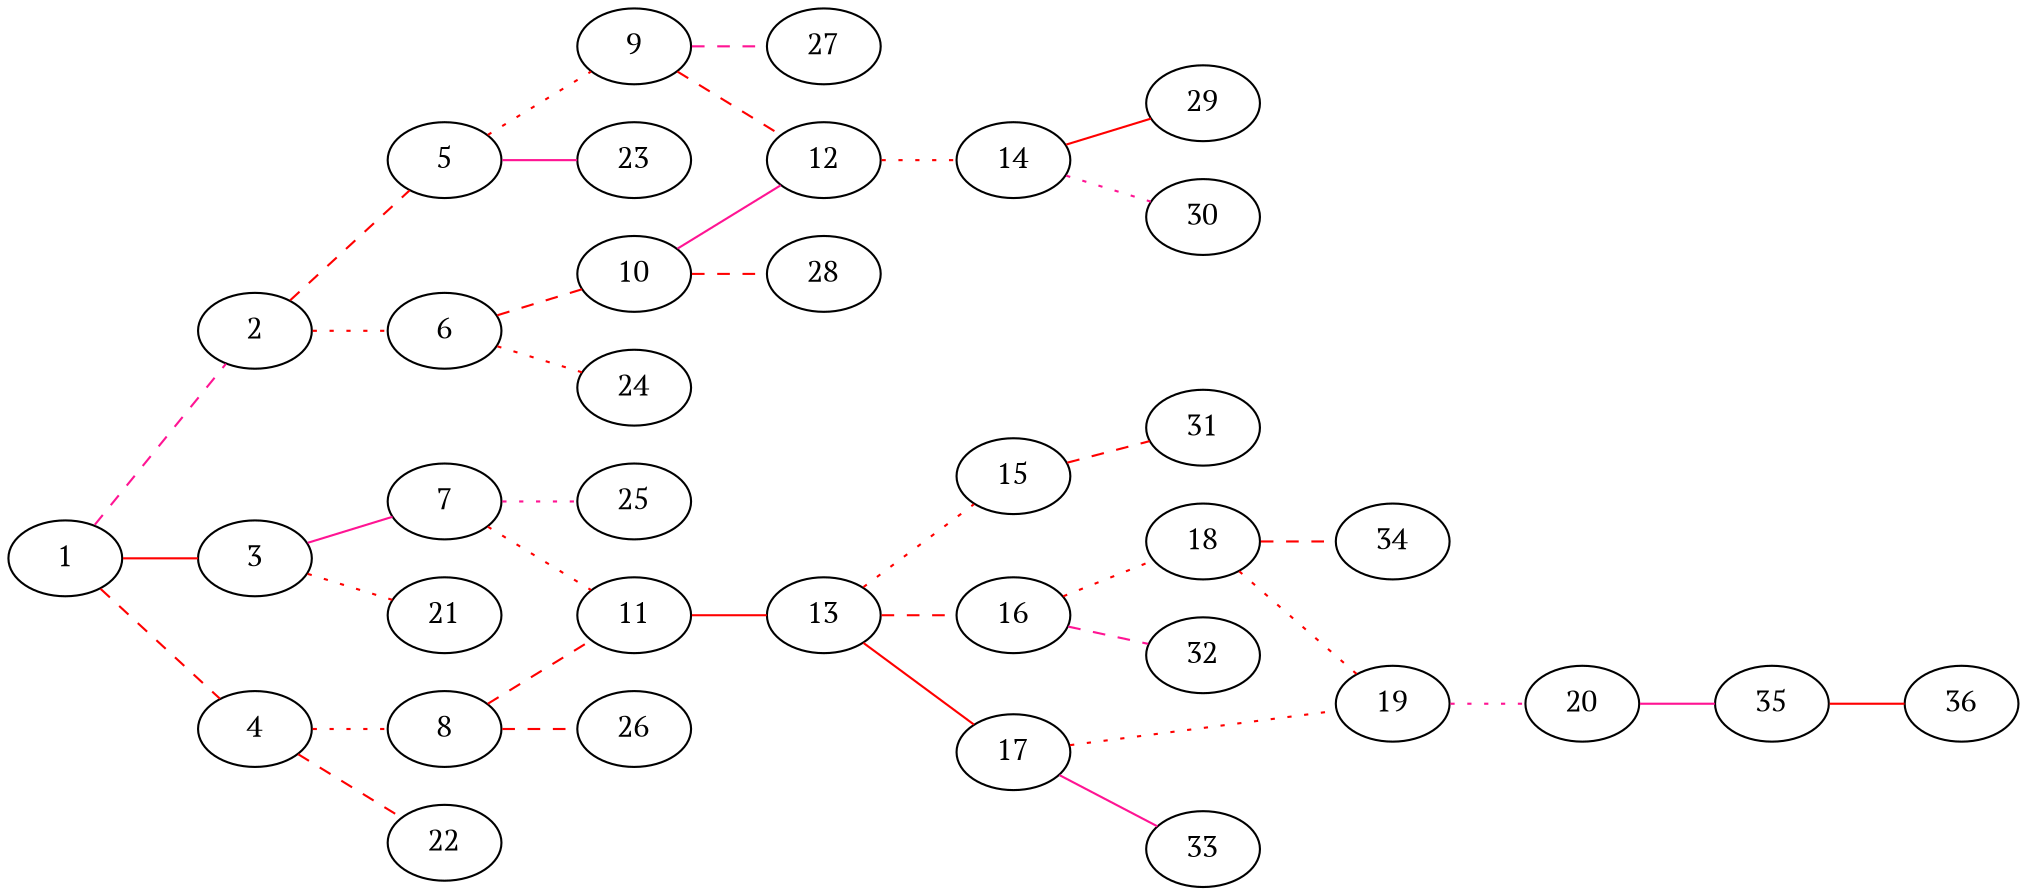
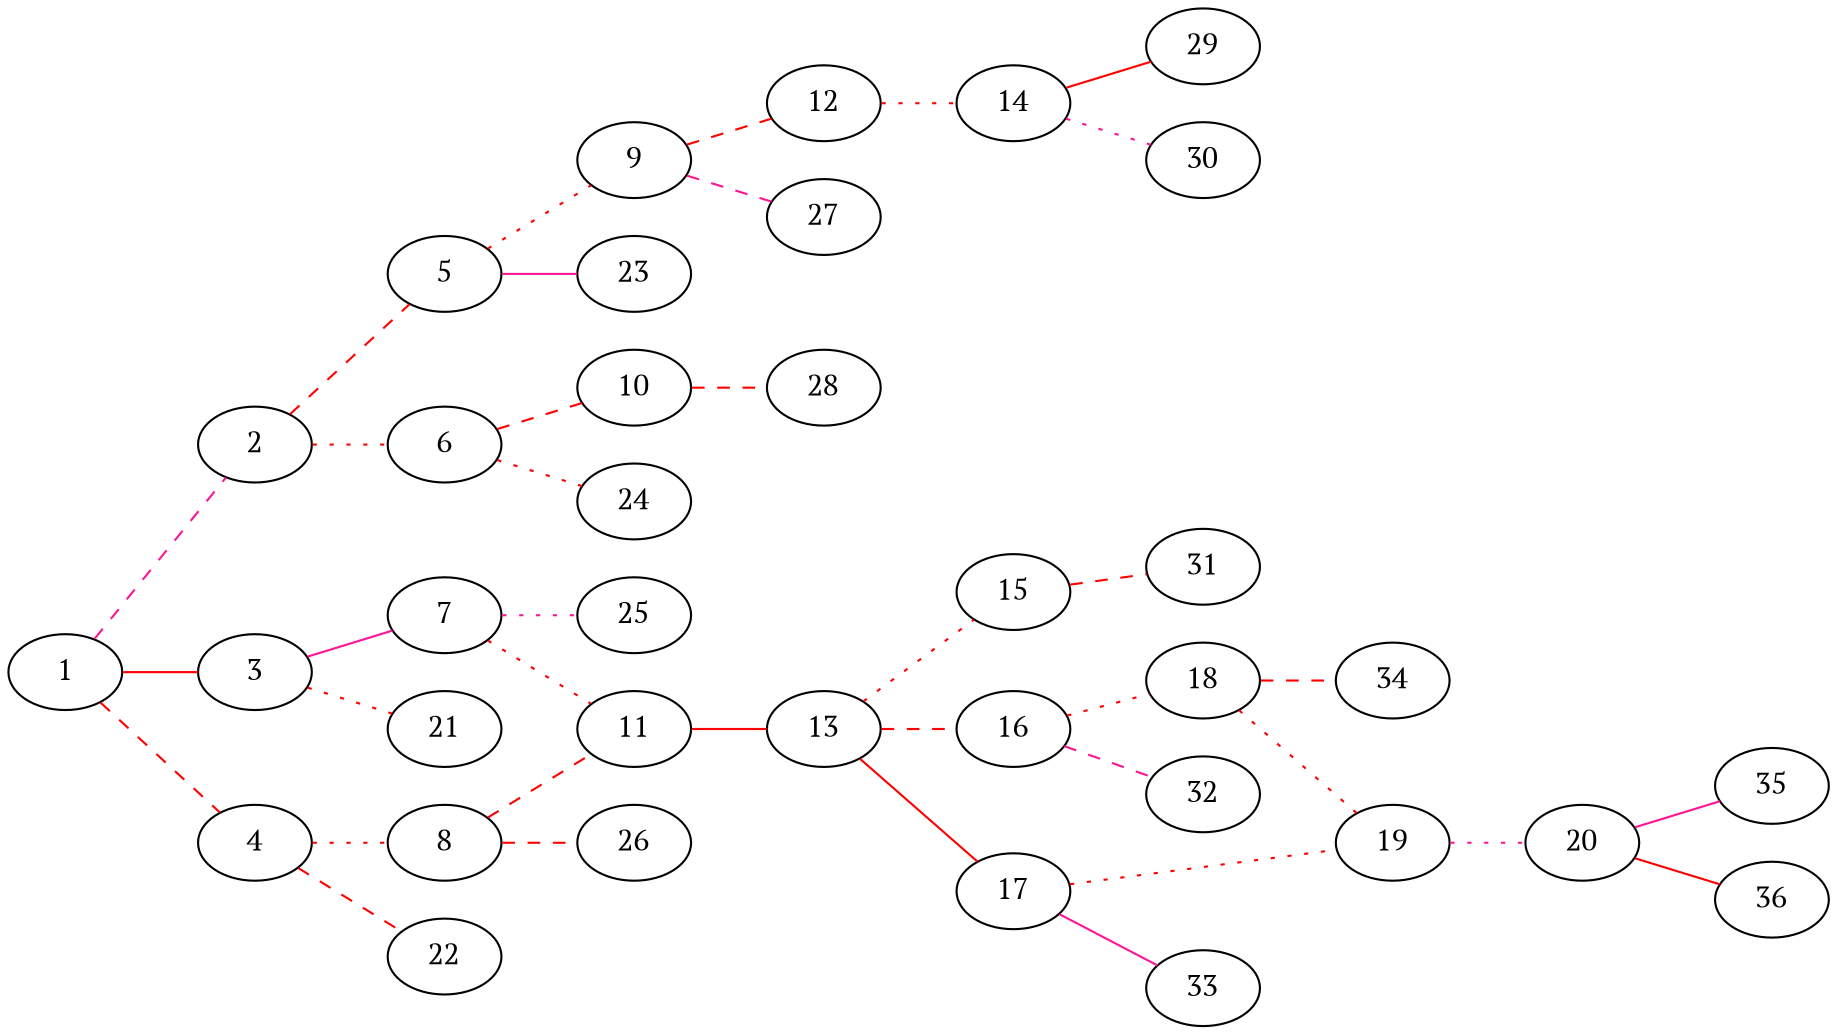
(729, 217) -> none
(1867, 704) -> (1677, 871)
